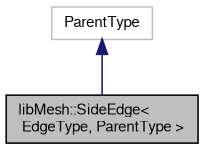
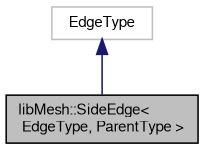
(102, 23) -> (102, 23)
